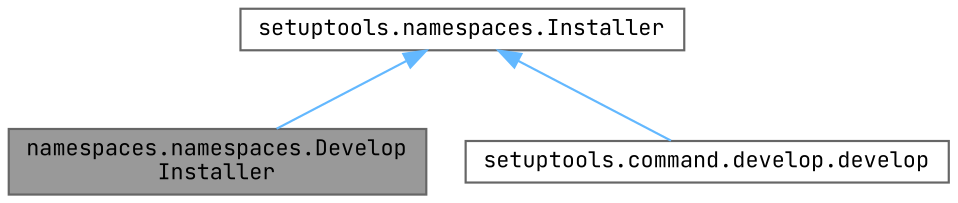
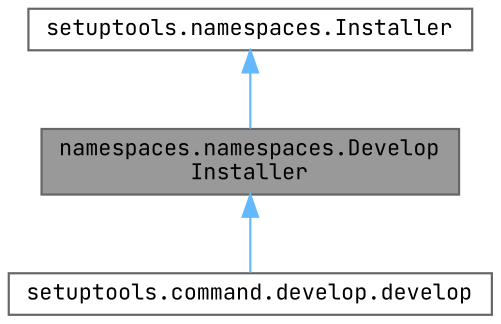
(594, 101) -> (250, 245)
